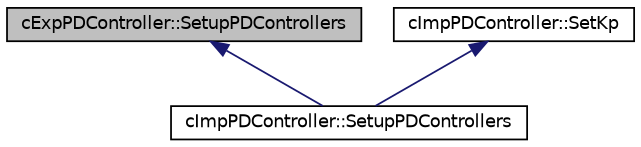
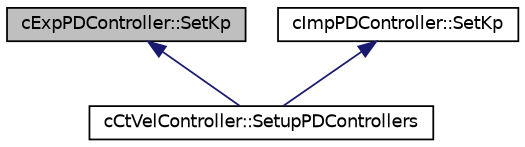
(184, 25) -> (126, 25)
(349, 123) -> (261, 123)
